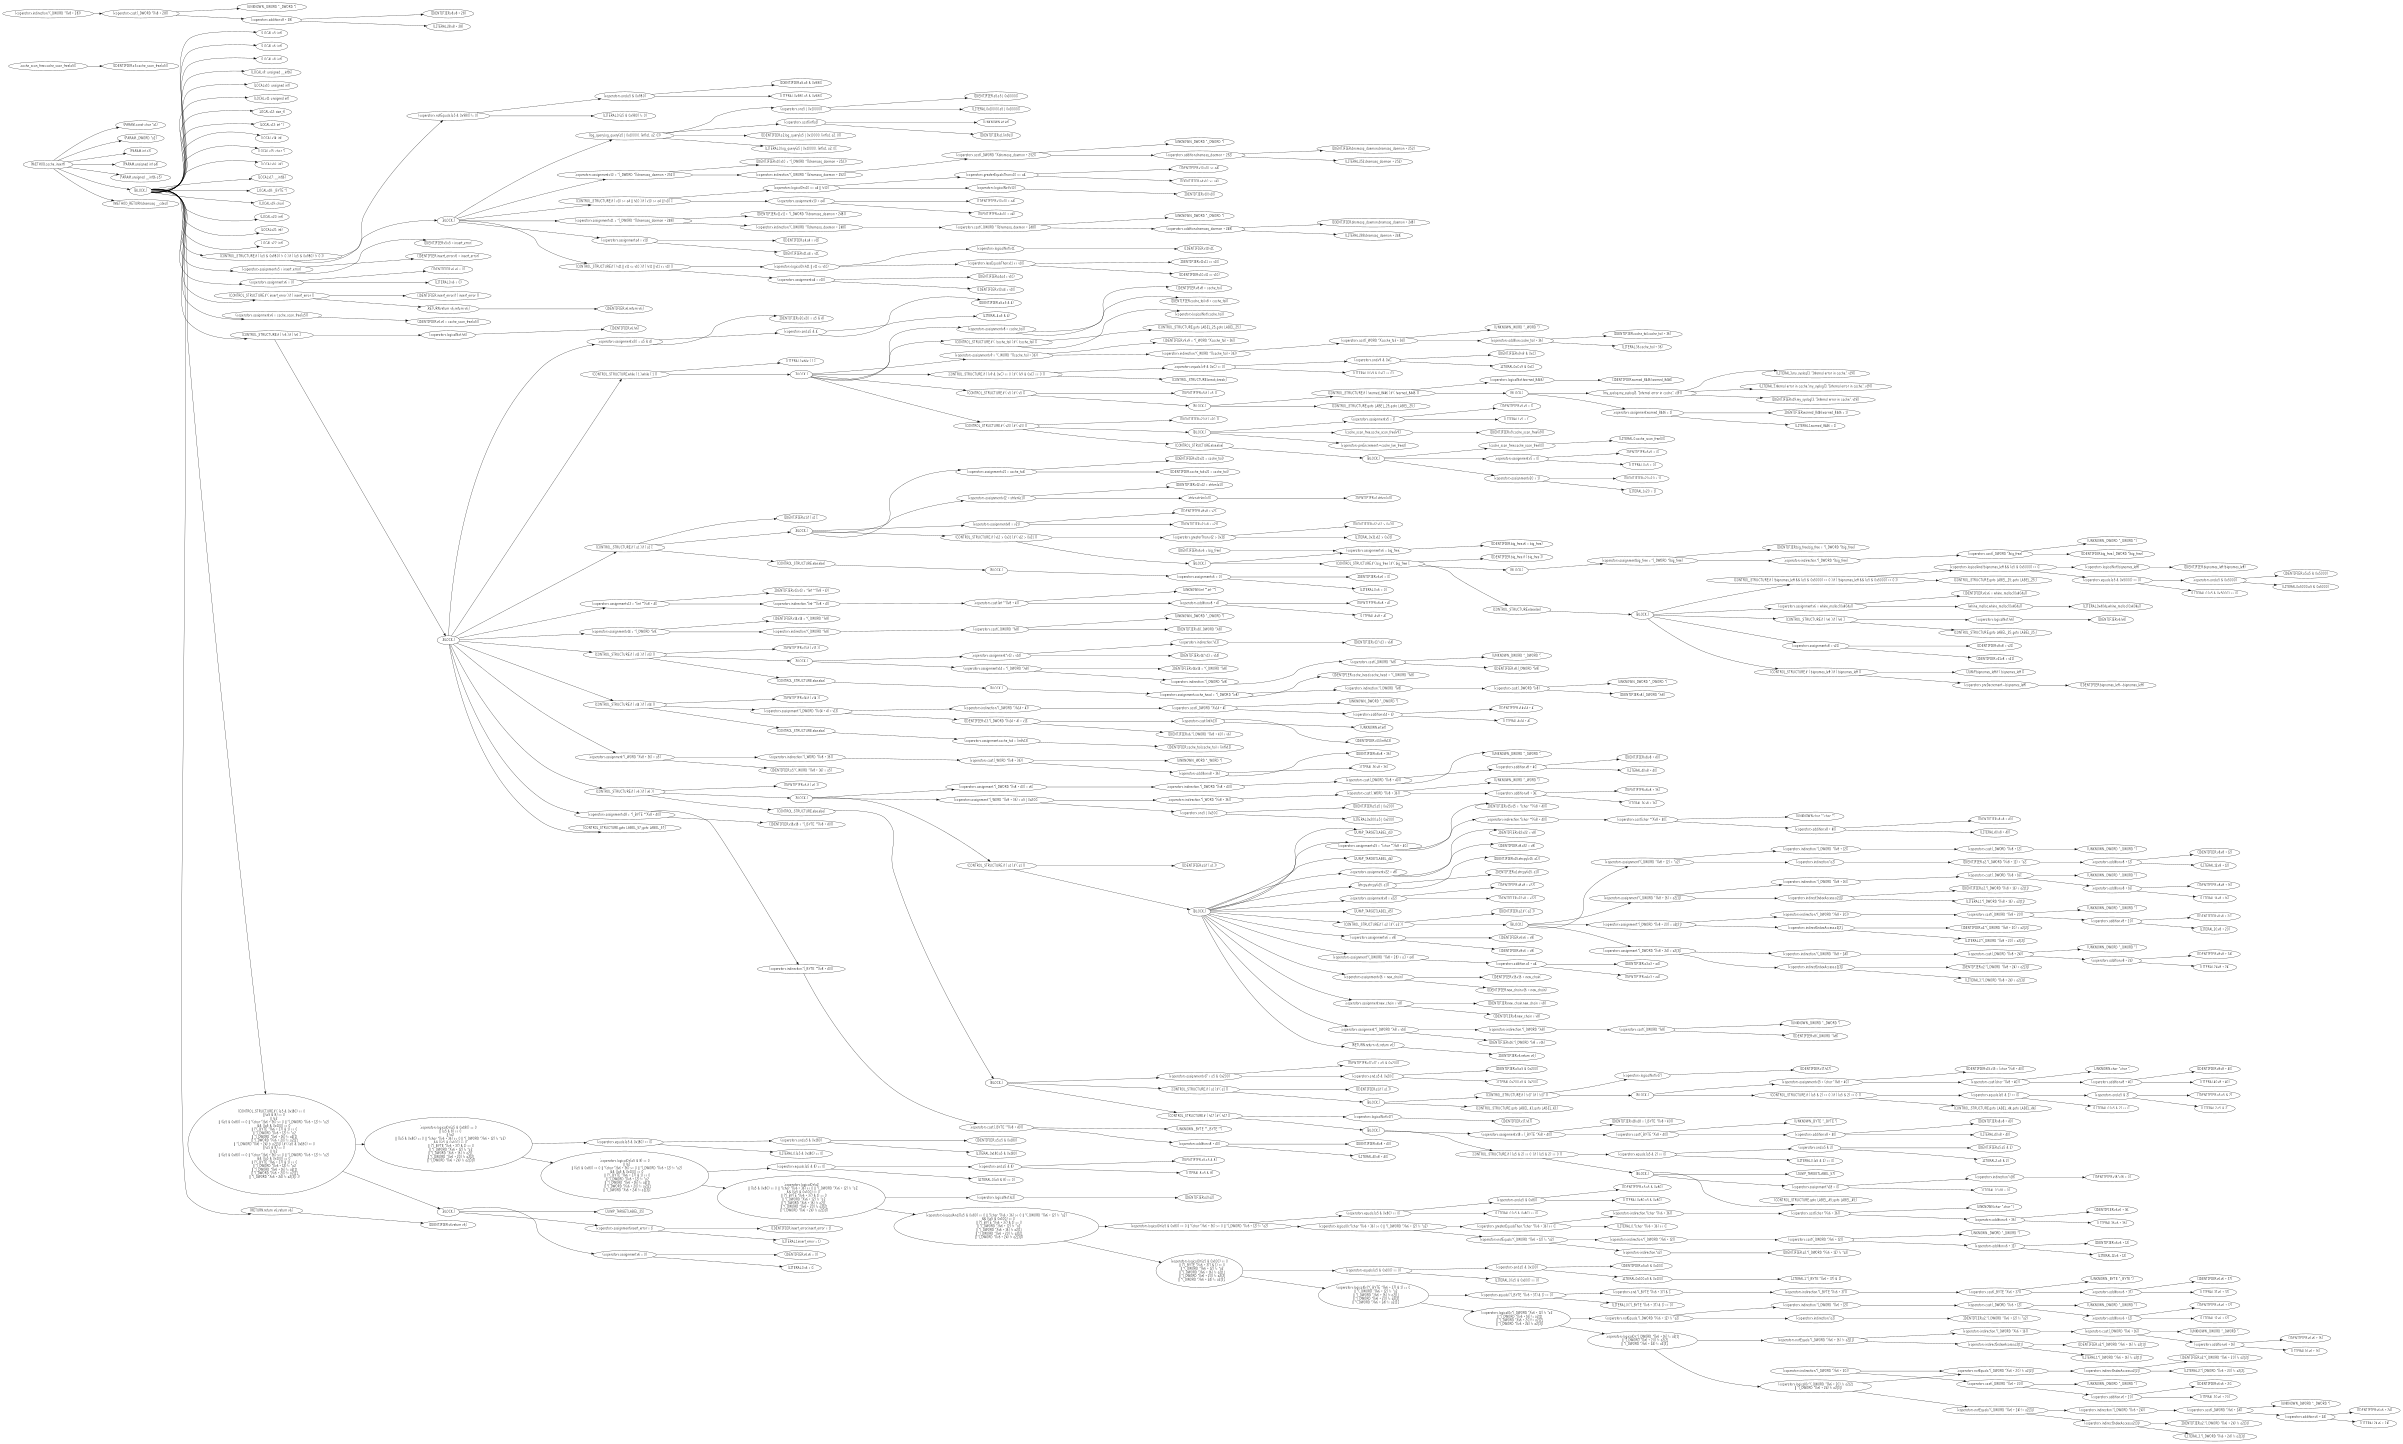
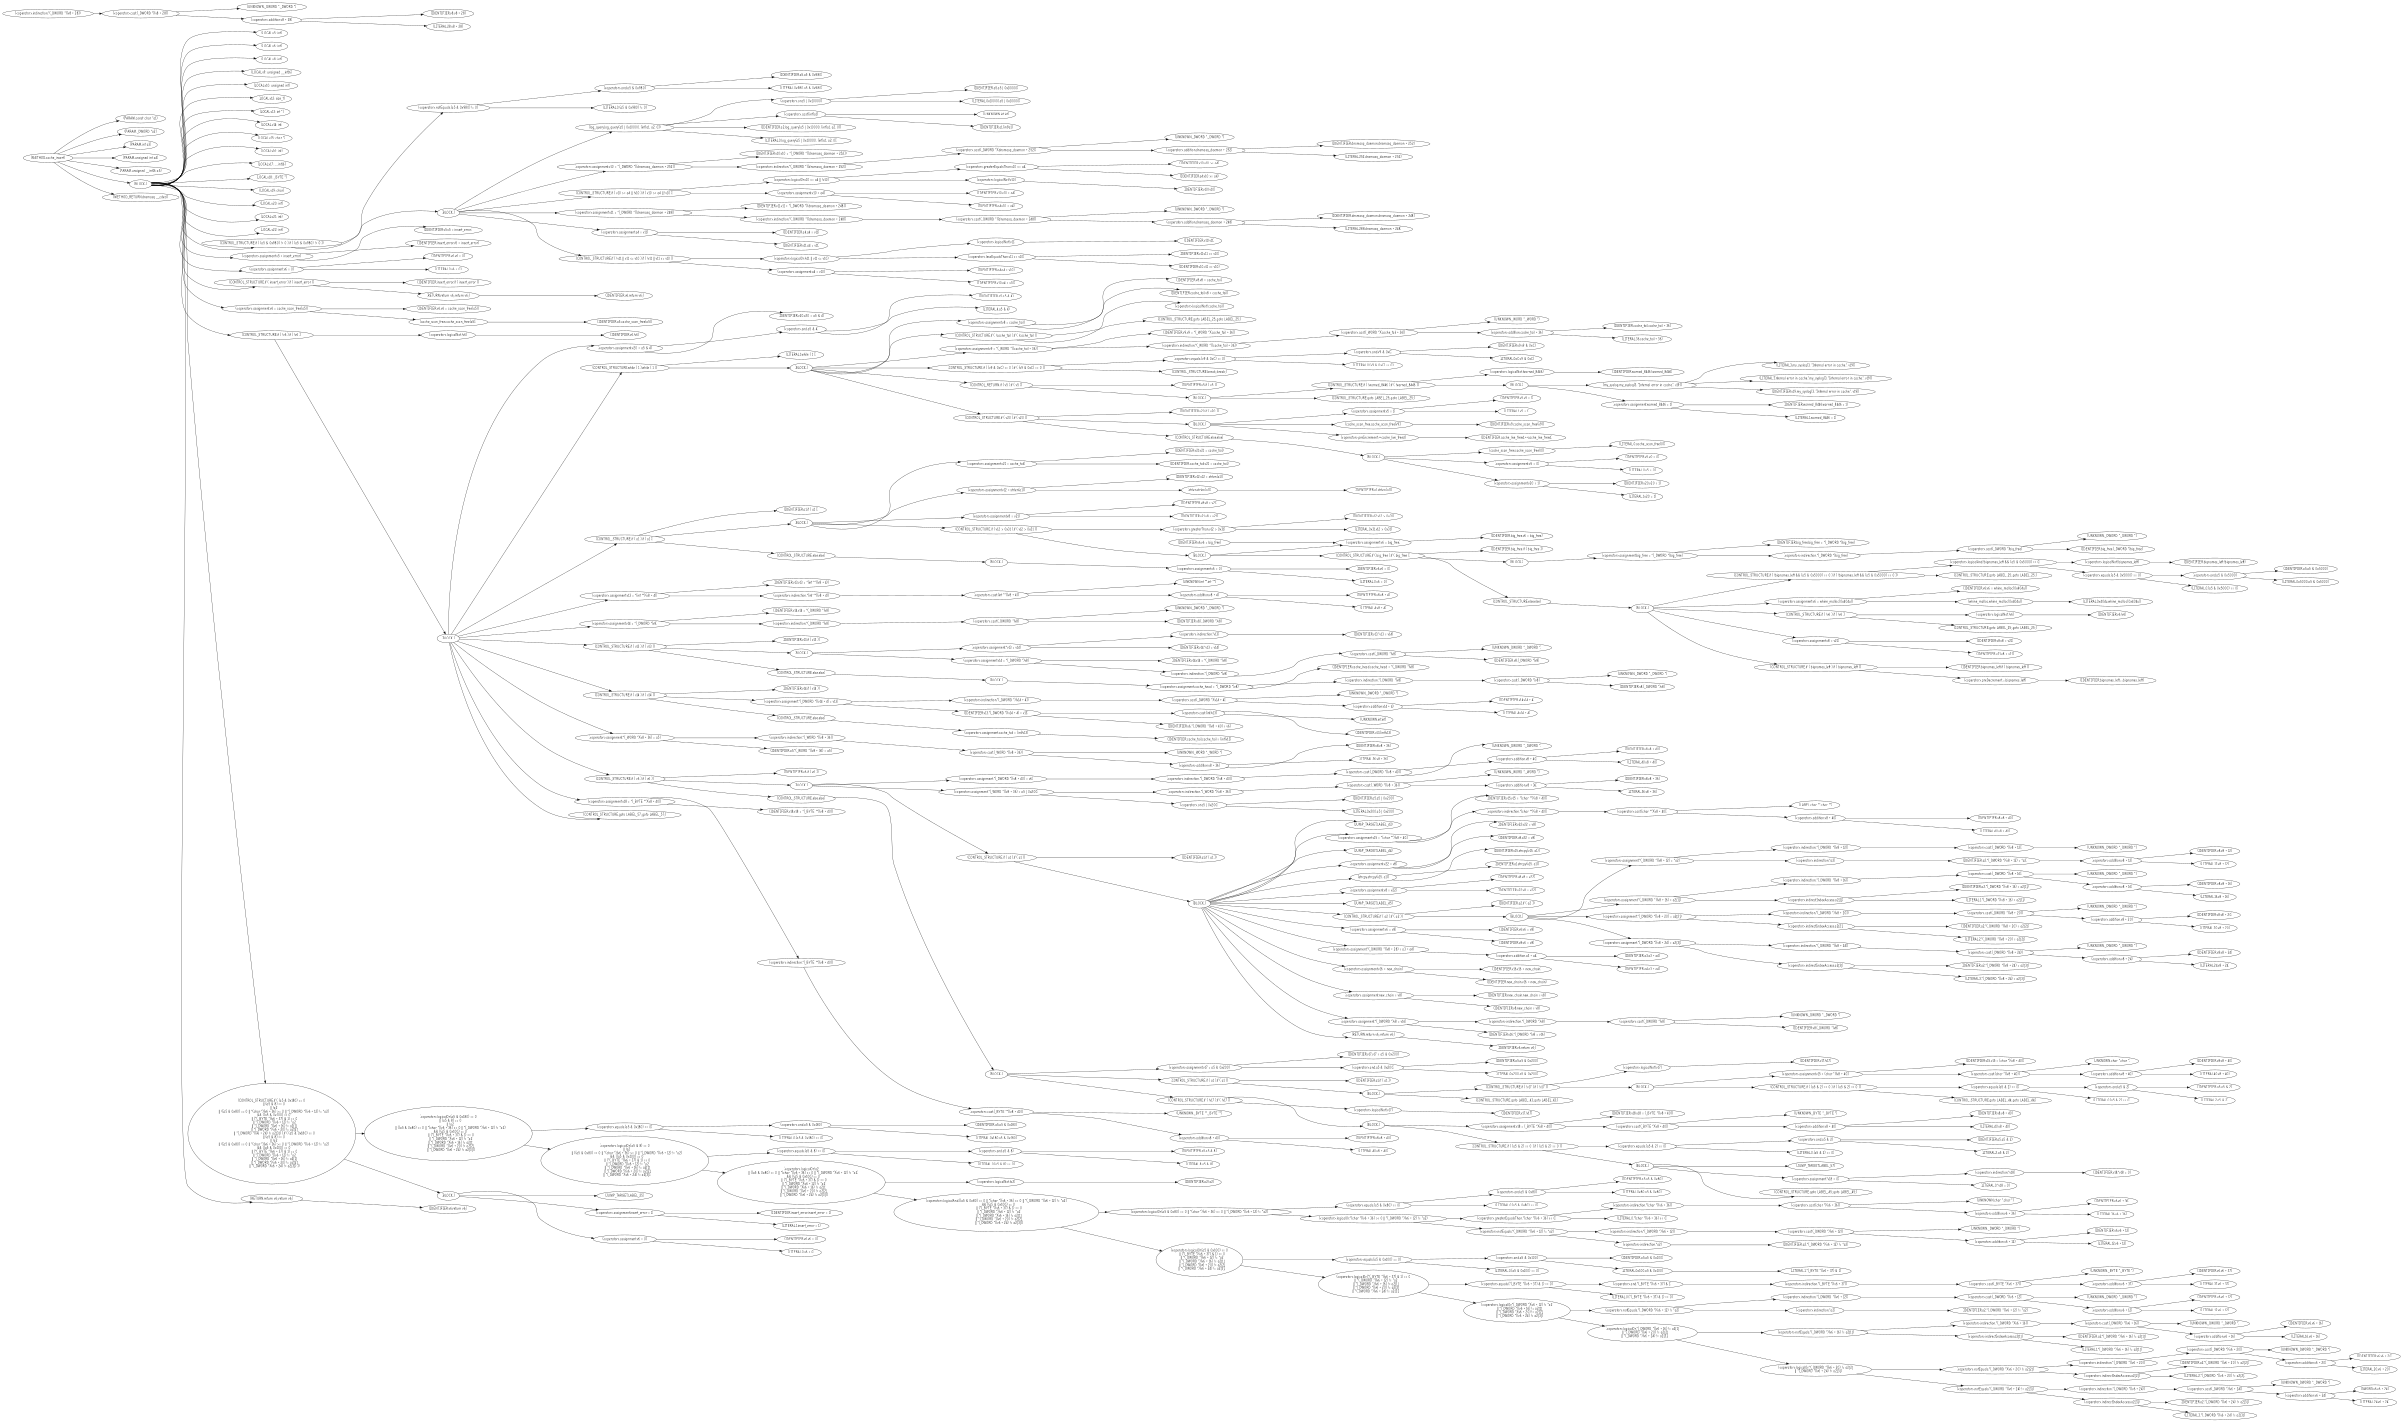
(272, 99) -> none
none -> (361, 316)
(996, 393) -> (996, 385)
none -> (1517, 438)
(1642, 452) -> (1642, 457)
(1995, 672) -> (1995, 667)
(1816, 816) -> (1816, 805)
(1901, 1371) -> (2055, 1366)
(2375, 1410) -> (2375, 1389)
